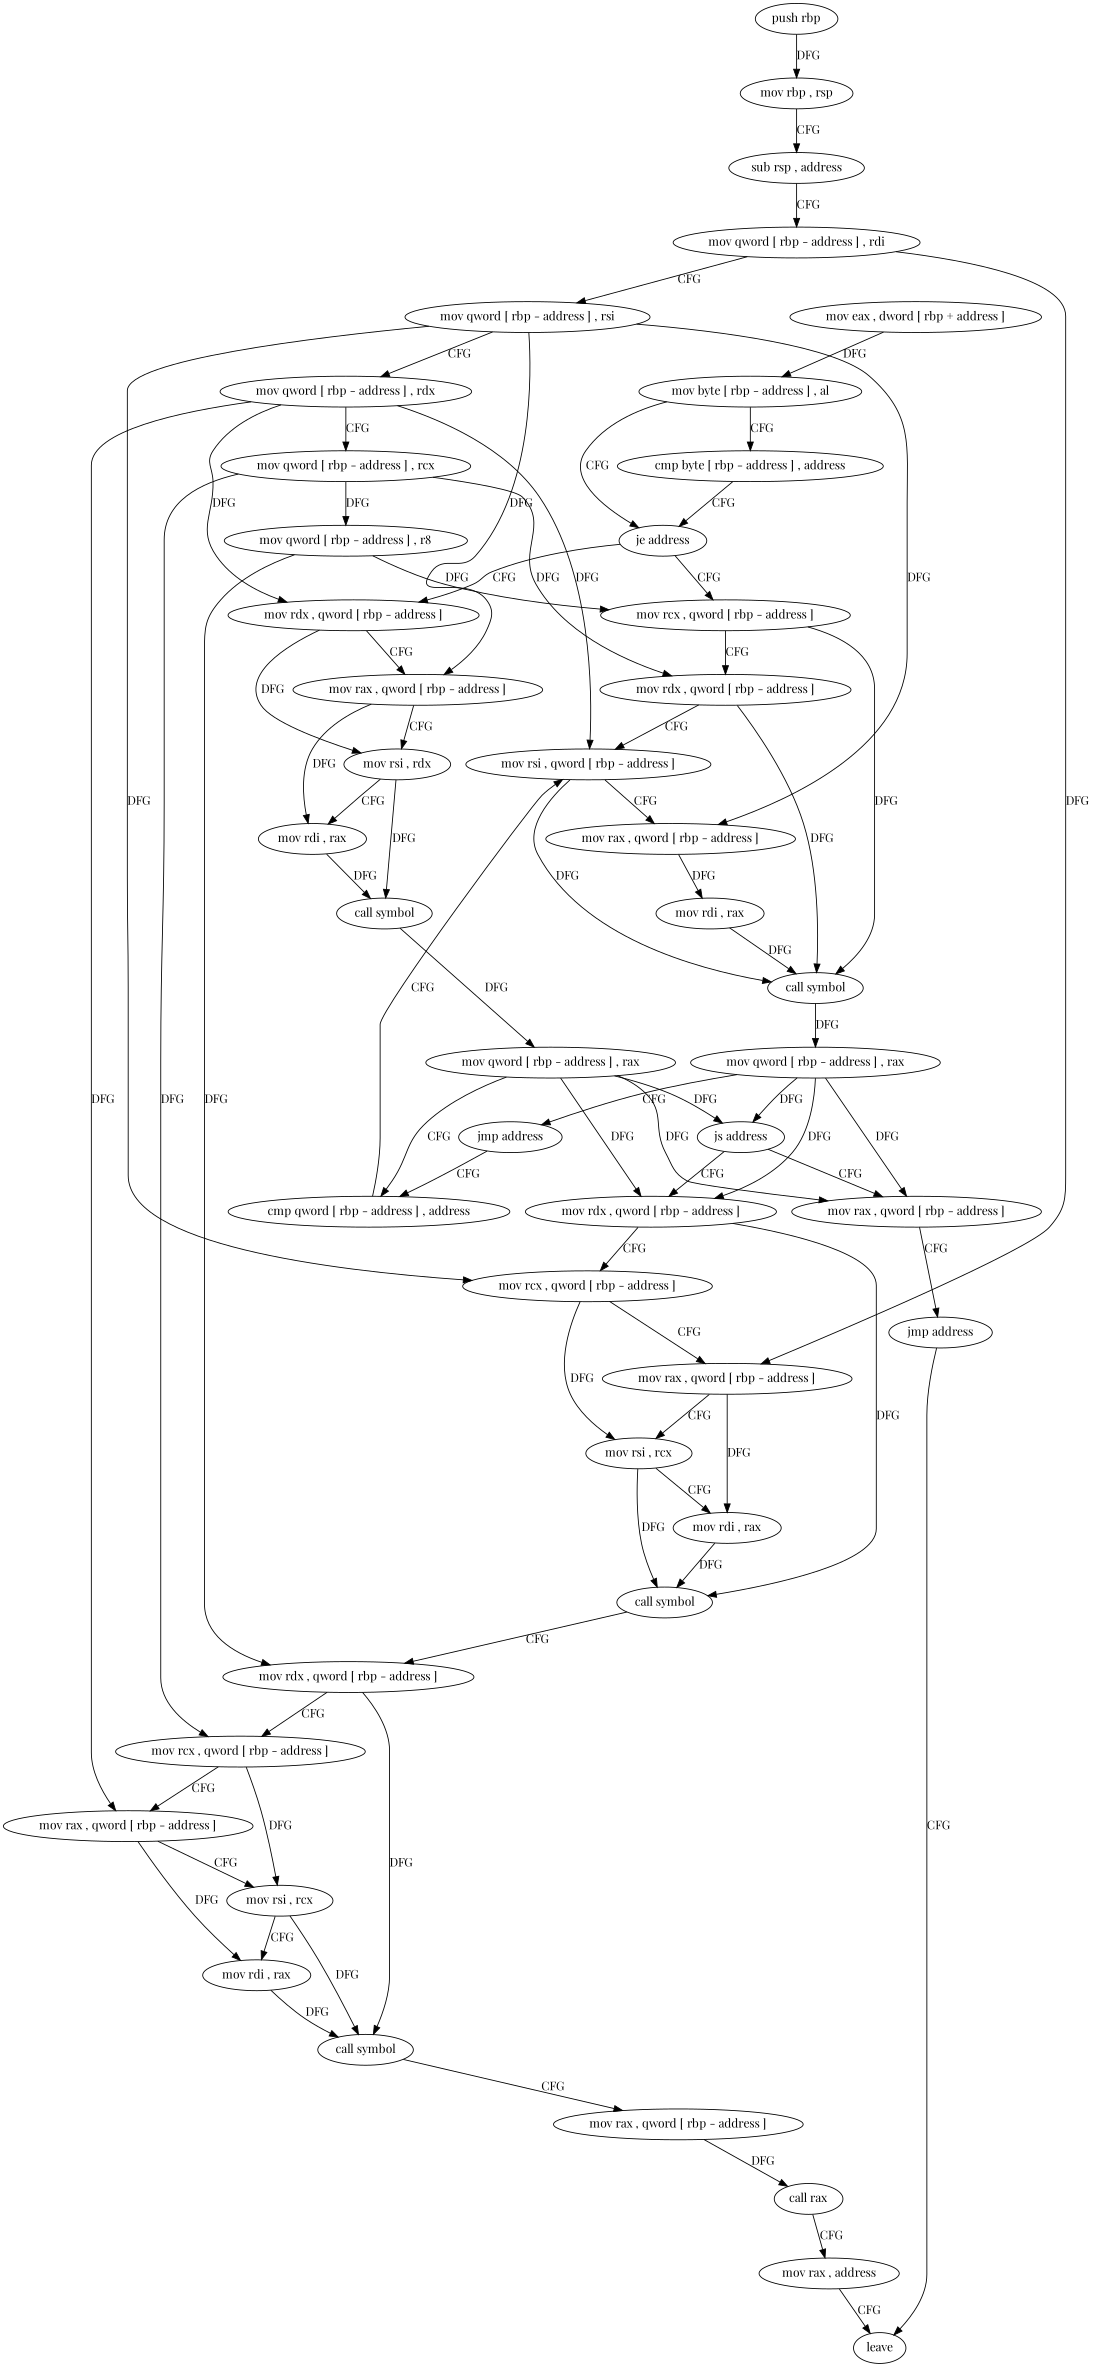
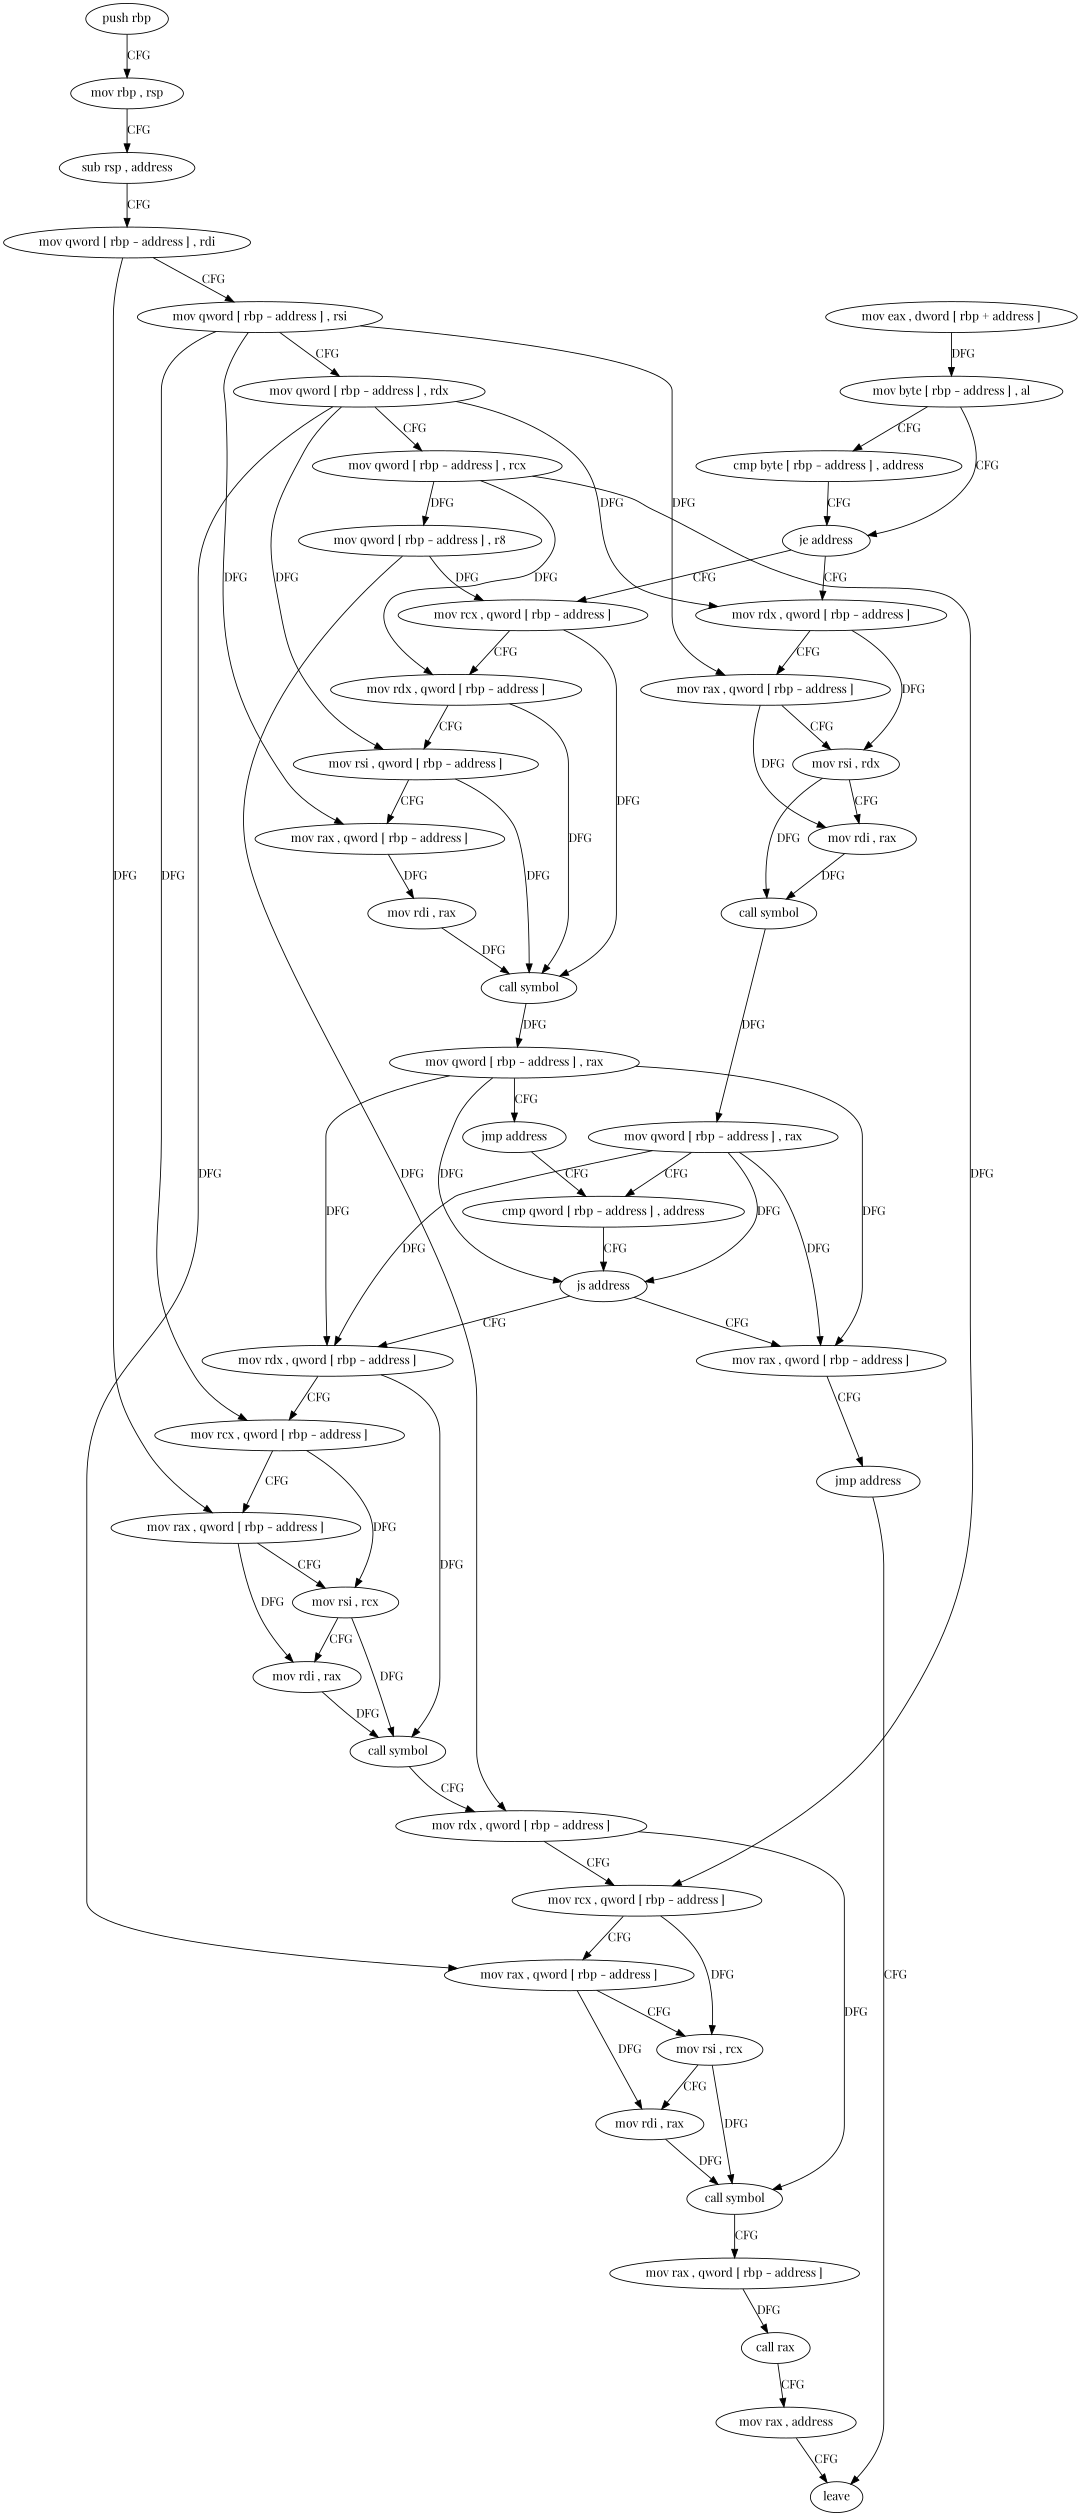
(809, 56) -> (139, 56)
(413, 971) -> (604, 1245)
